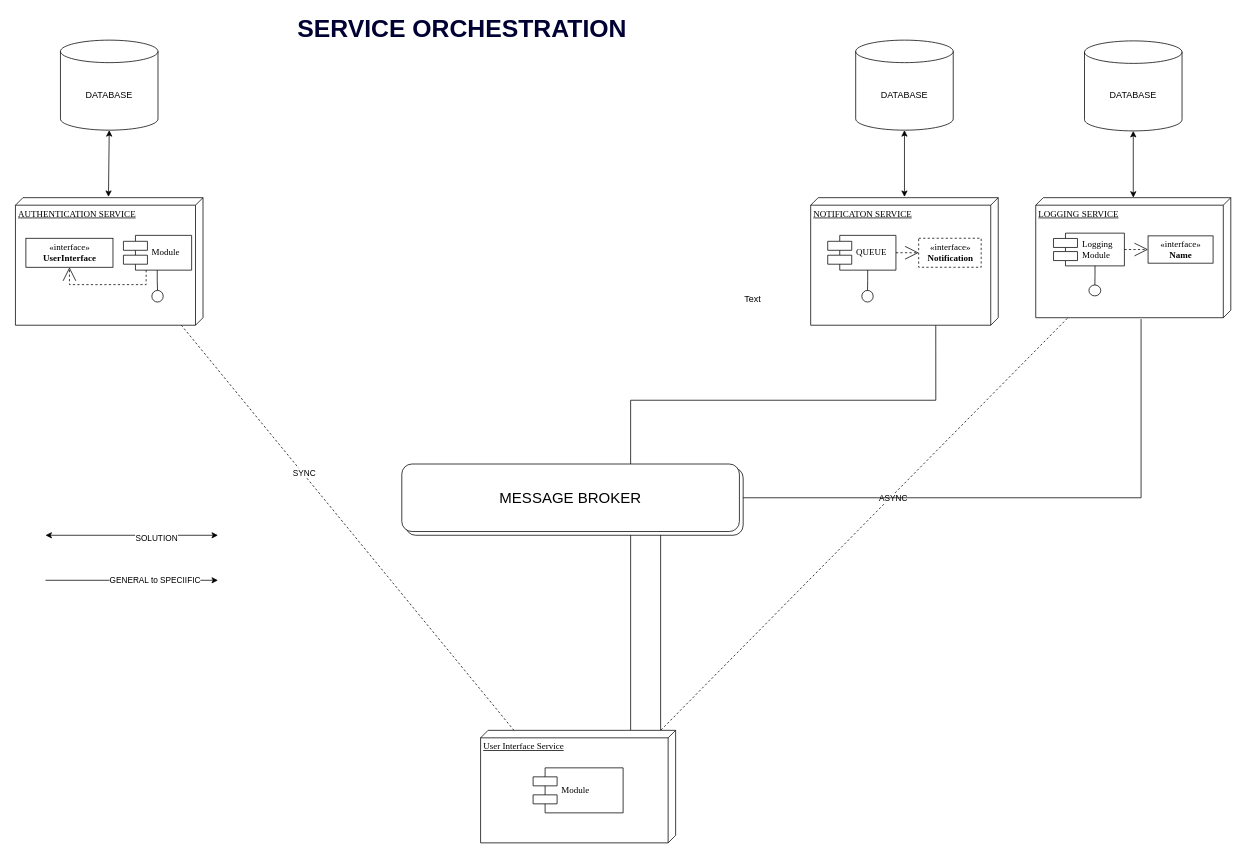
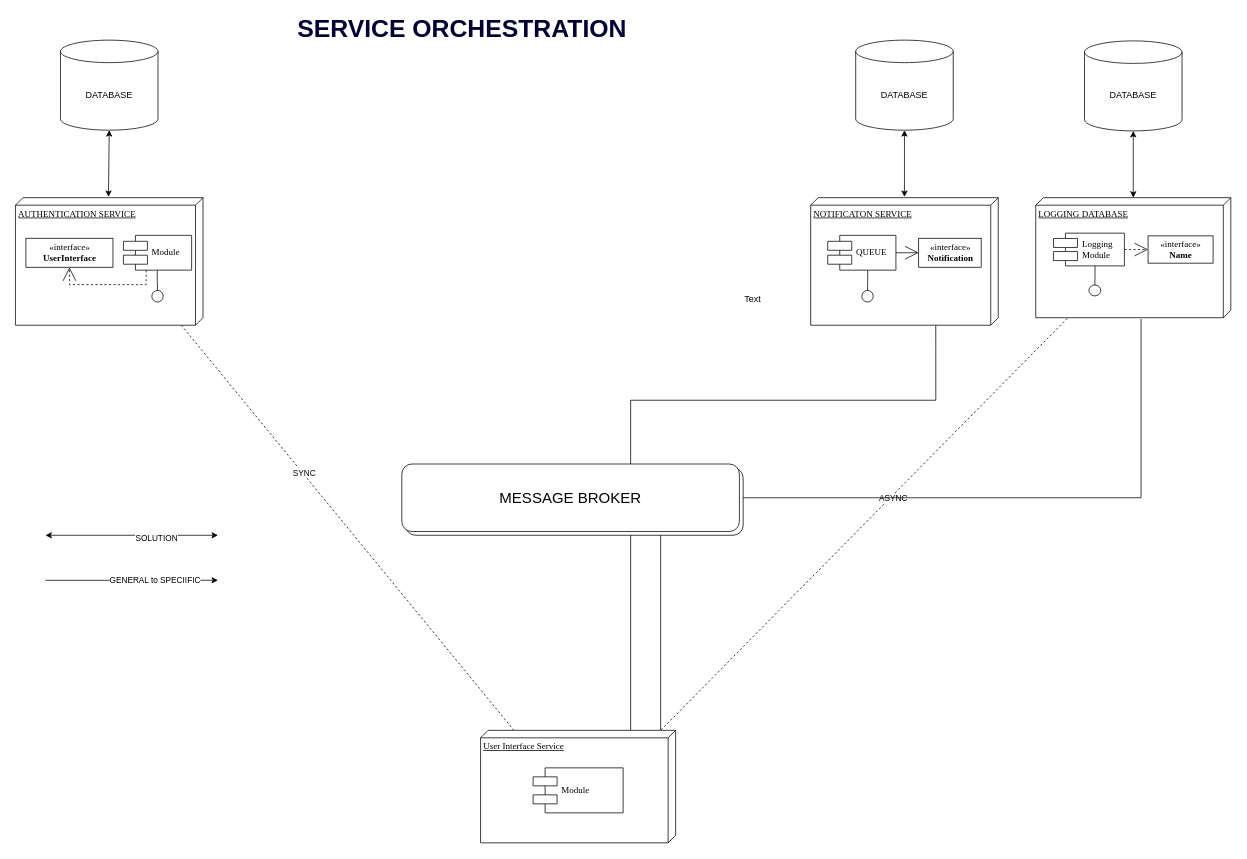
(1075, 214) -> (1078, 214)
(906, 253) -> (906, 253)
(950, 253) -> (950, 253)
